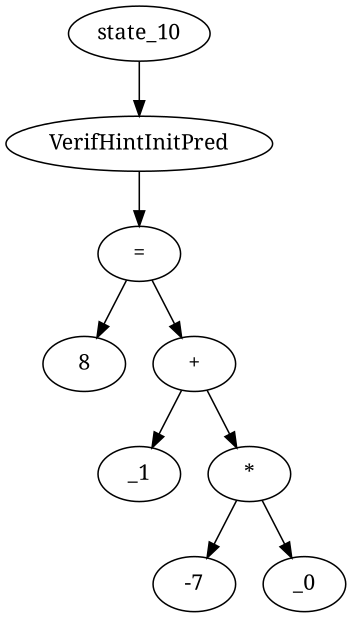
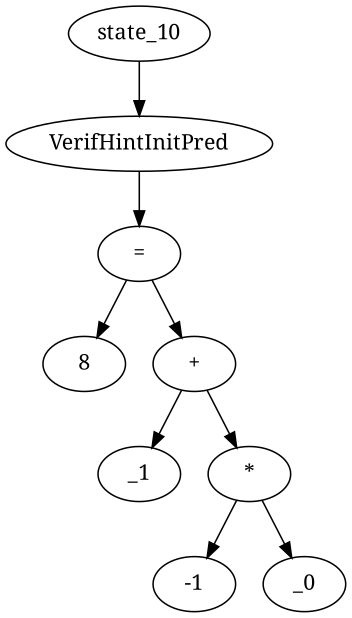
(194, 584) -> (194, 584)
